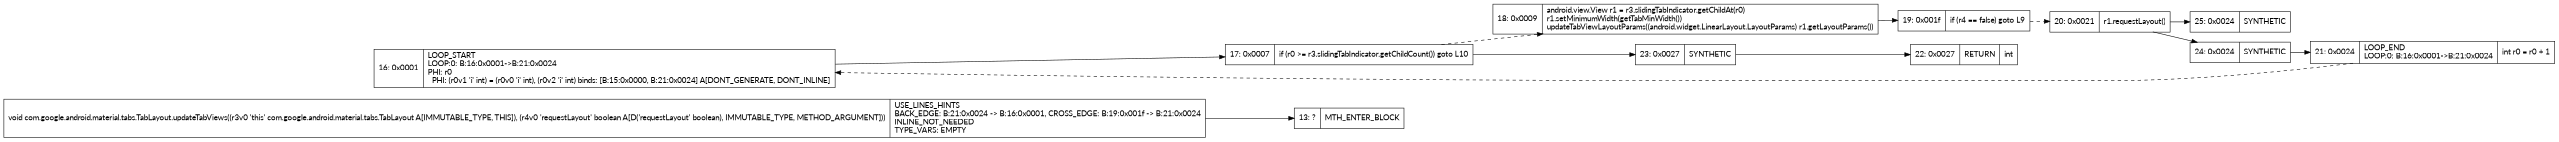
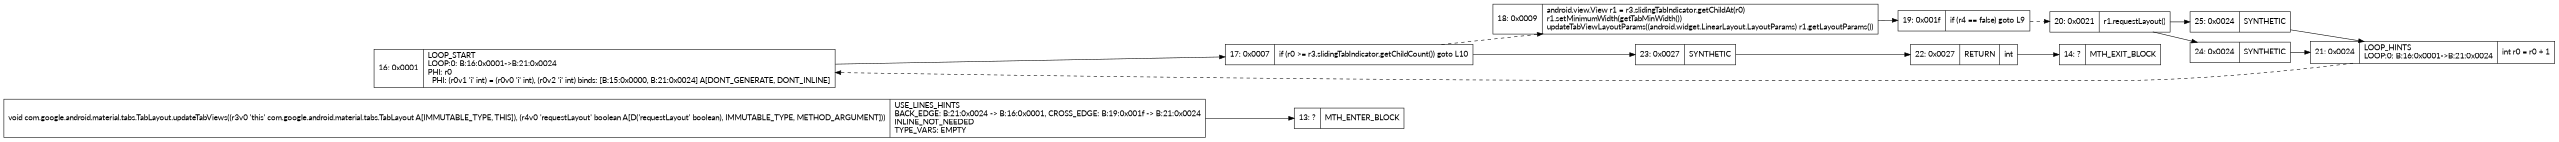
none -> (2325, 35)
(2385, 48) -> (2388, 48)
none -> (2110, 55)
